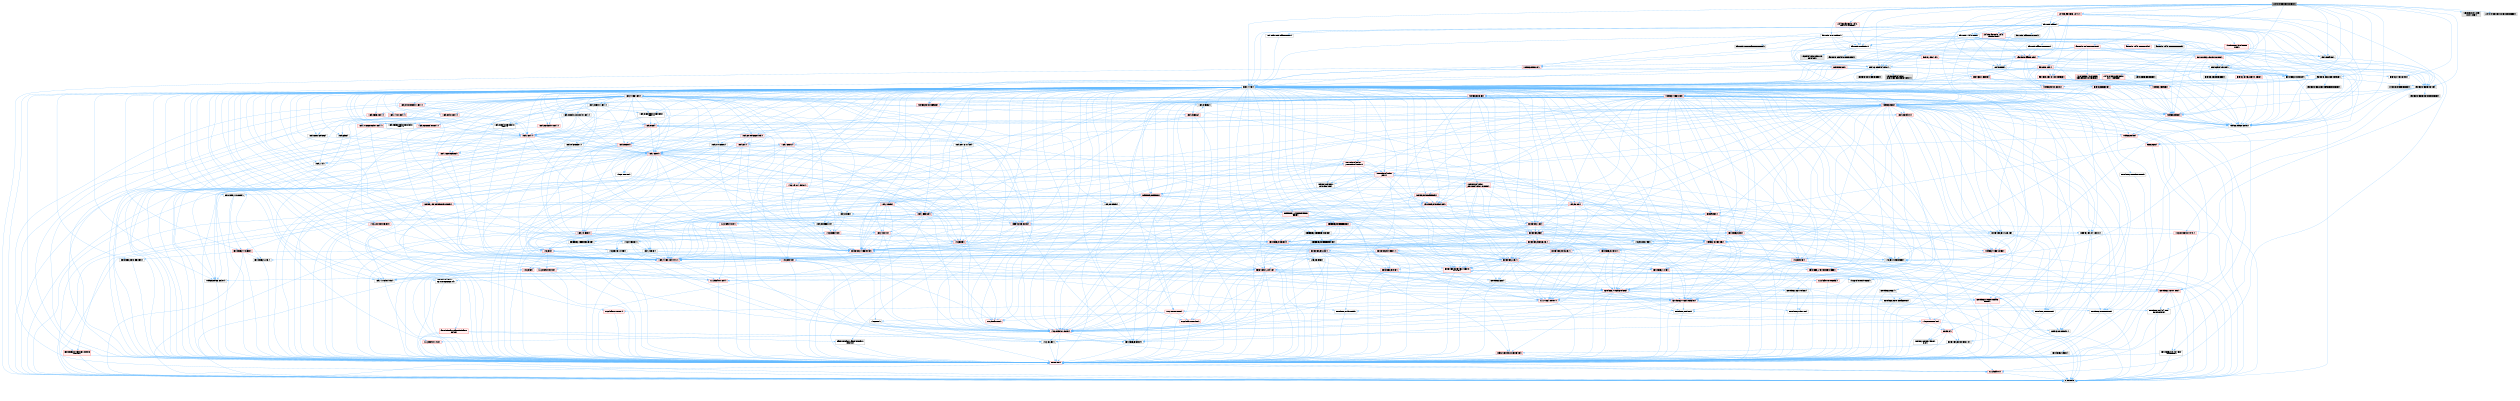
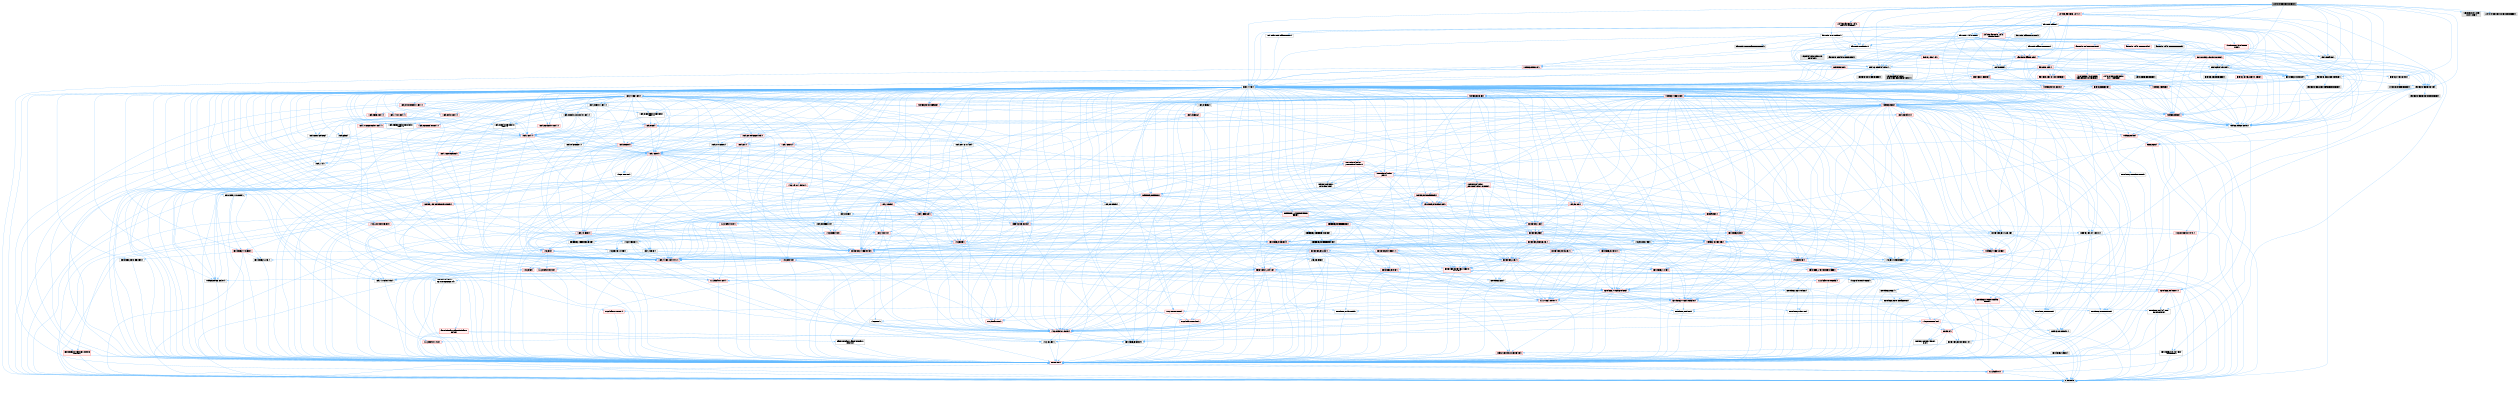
(1199, 111) -> (1198, 109)
(2169, 291) -> (2169, 291)
